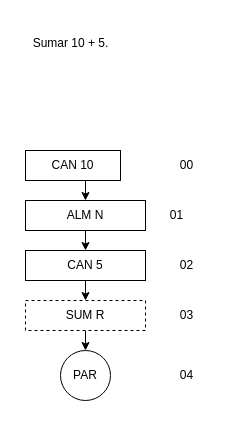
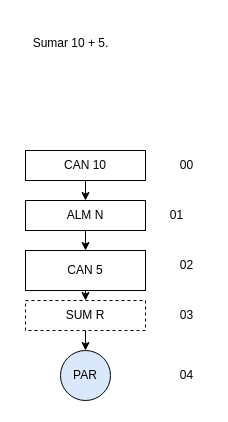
(73, 166) -> (86, 166)
(86, 266) -> (86, 271)
(86, 376) -> (86, 376)
